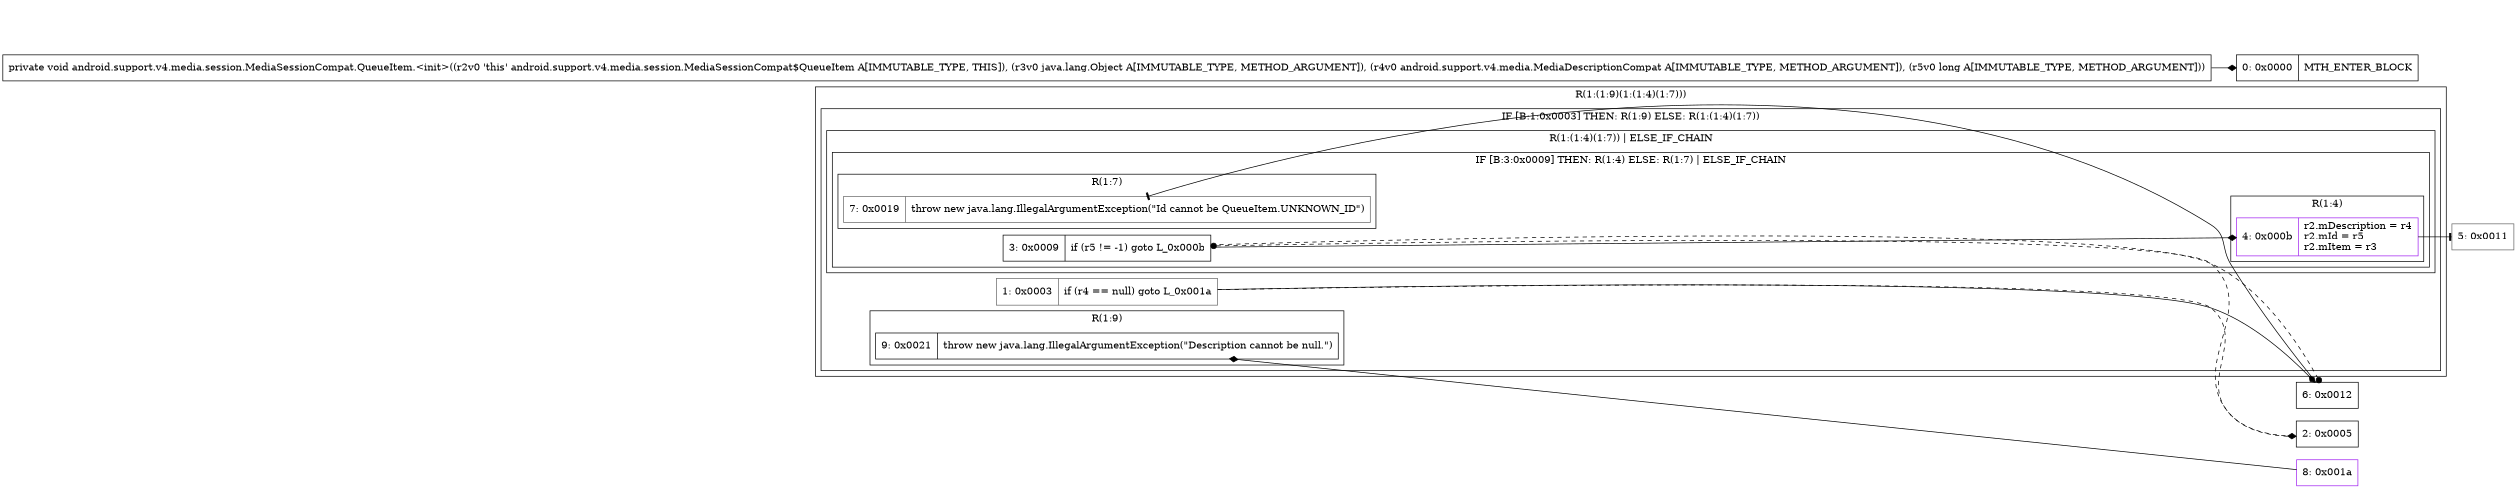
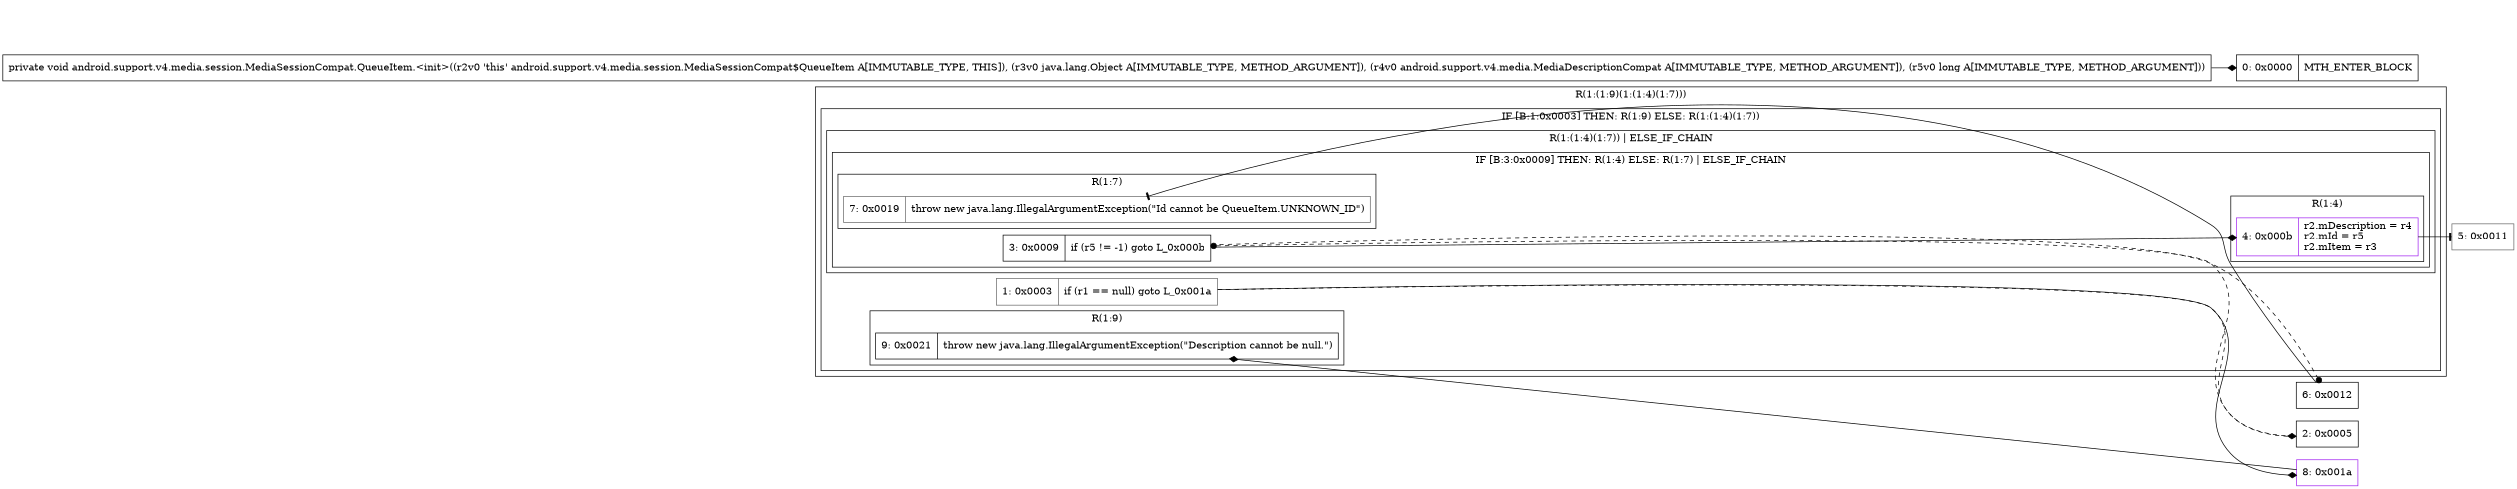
(1775, 285) -> (1824, 285)
(1138, 291) -> (1138, 291)
